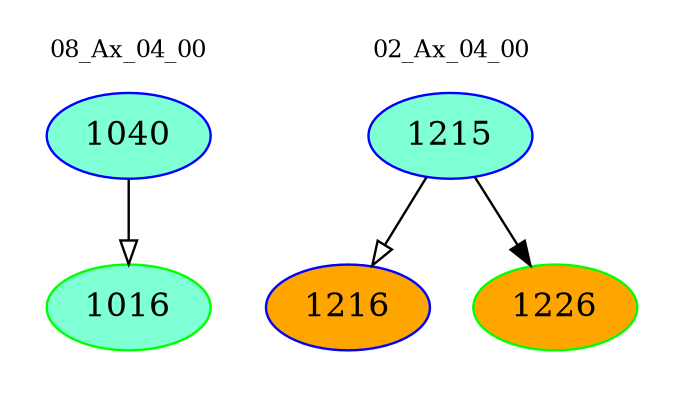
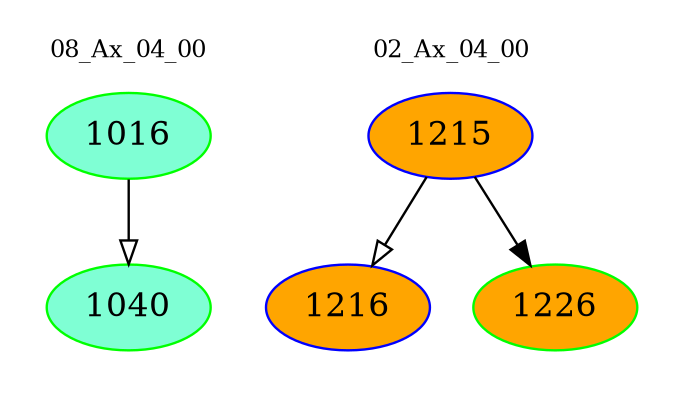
(129, 136) -> (129, 307)
(450, 136) -> (450, 136)
(129, 210) -> (129, 210)
